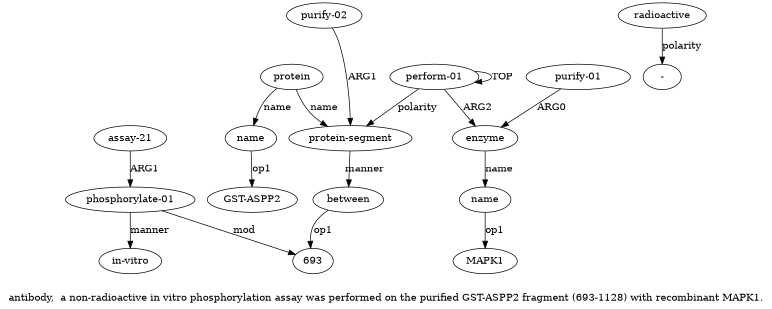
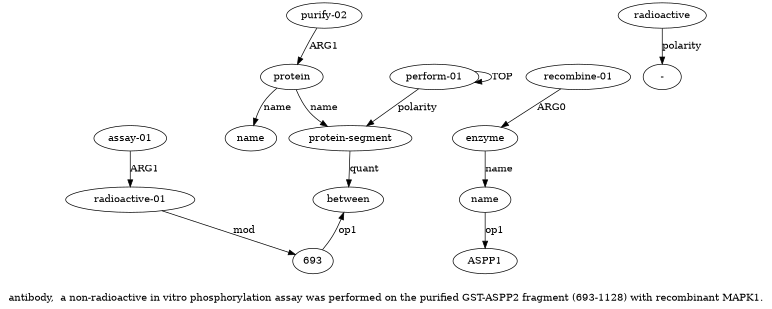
(346, 72) -> (308, 43)
(578, 77) -> (578, 77)
(458, 105) -> none
(130, 138) -> (130, 138)
(365, 169) -> (365, 169)
(130, 200) -> (130, 200)
(252, 200) -> none
(315, 223) -> (333, 235)
(130, 261) -> none
(485, 261) -> (485, 261)
